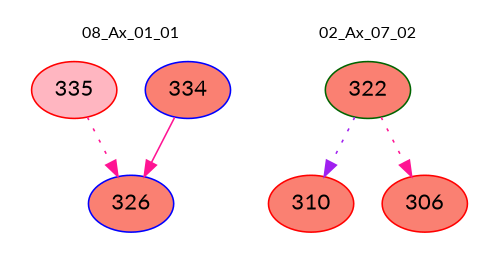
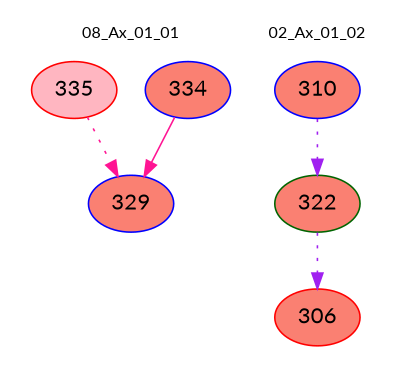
(368, 34) -> (317, 34)
(343, 140) -> (317, 139)
(393, 140) -> (317, 253)
(131, 204) -> (131, 204)
(311, 204) -> (317, 90)
